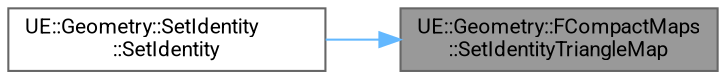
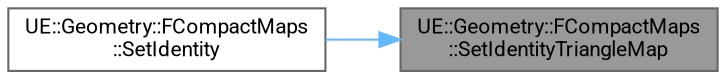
(167, 40) -> (167, 40)
